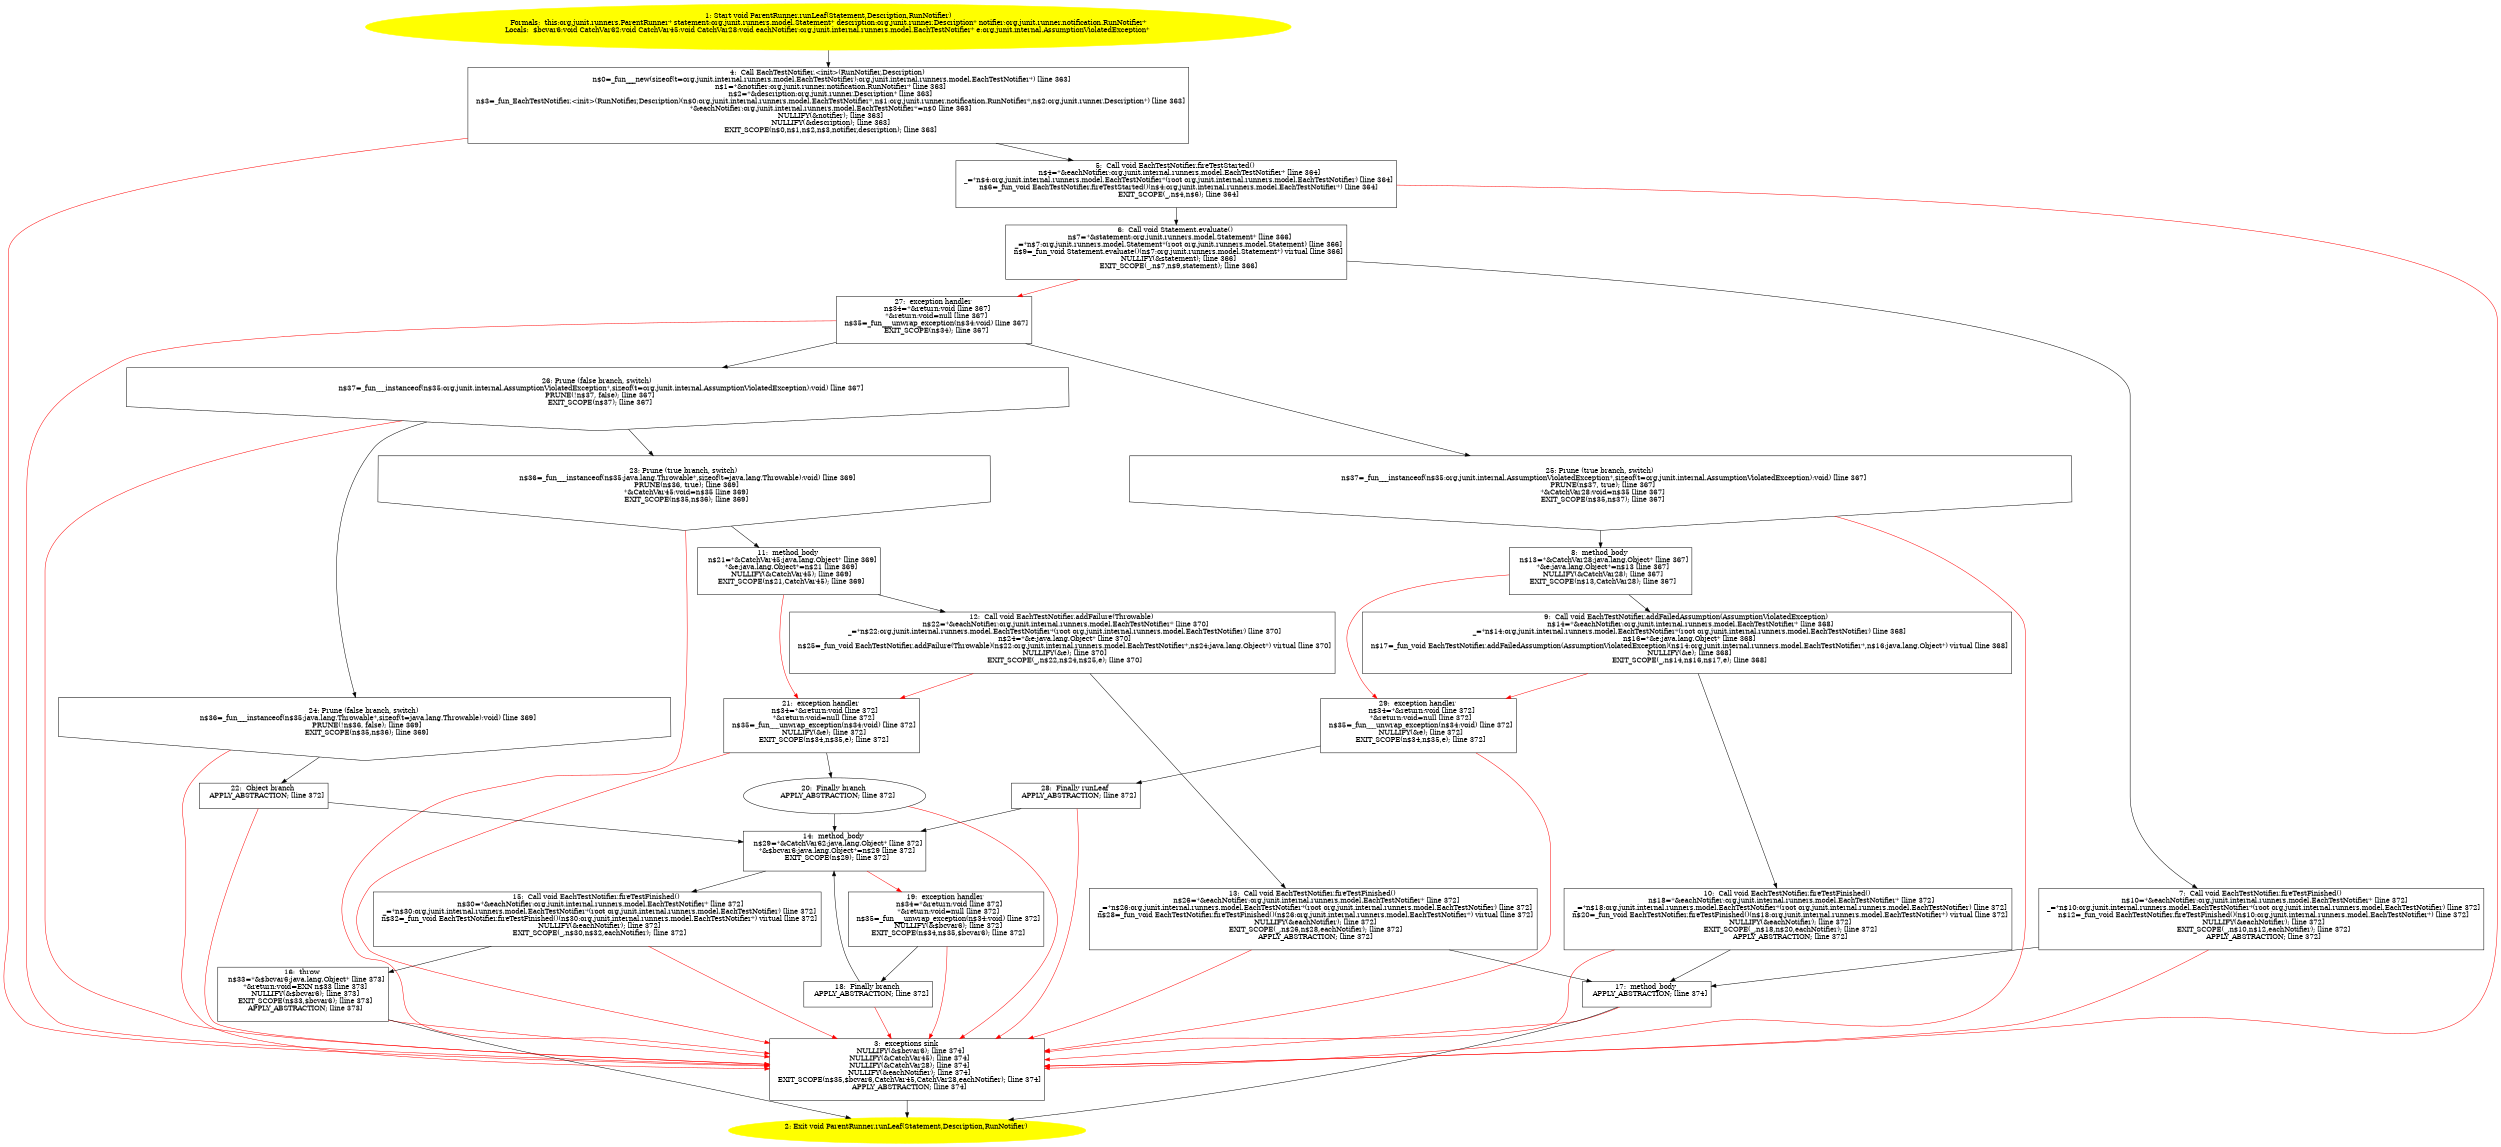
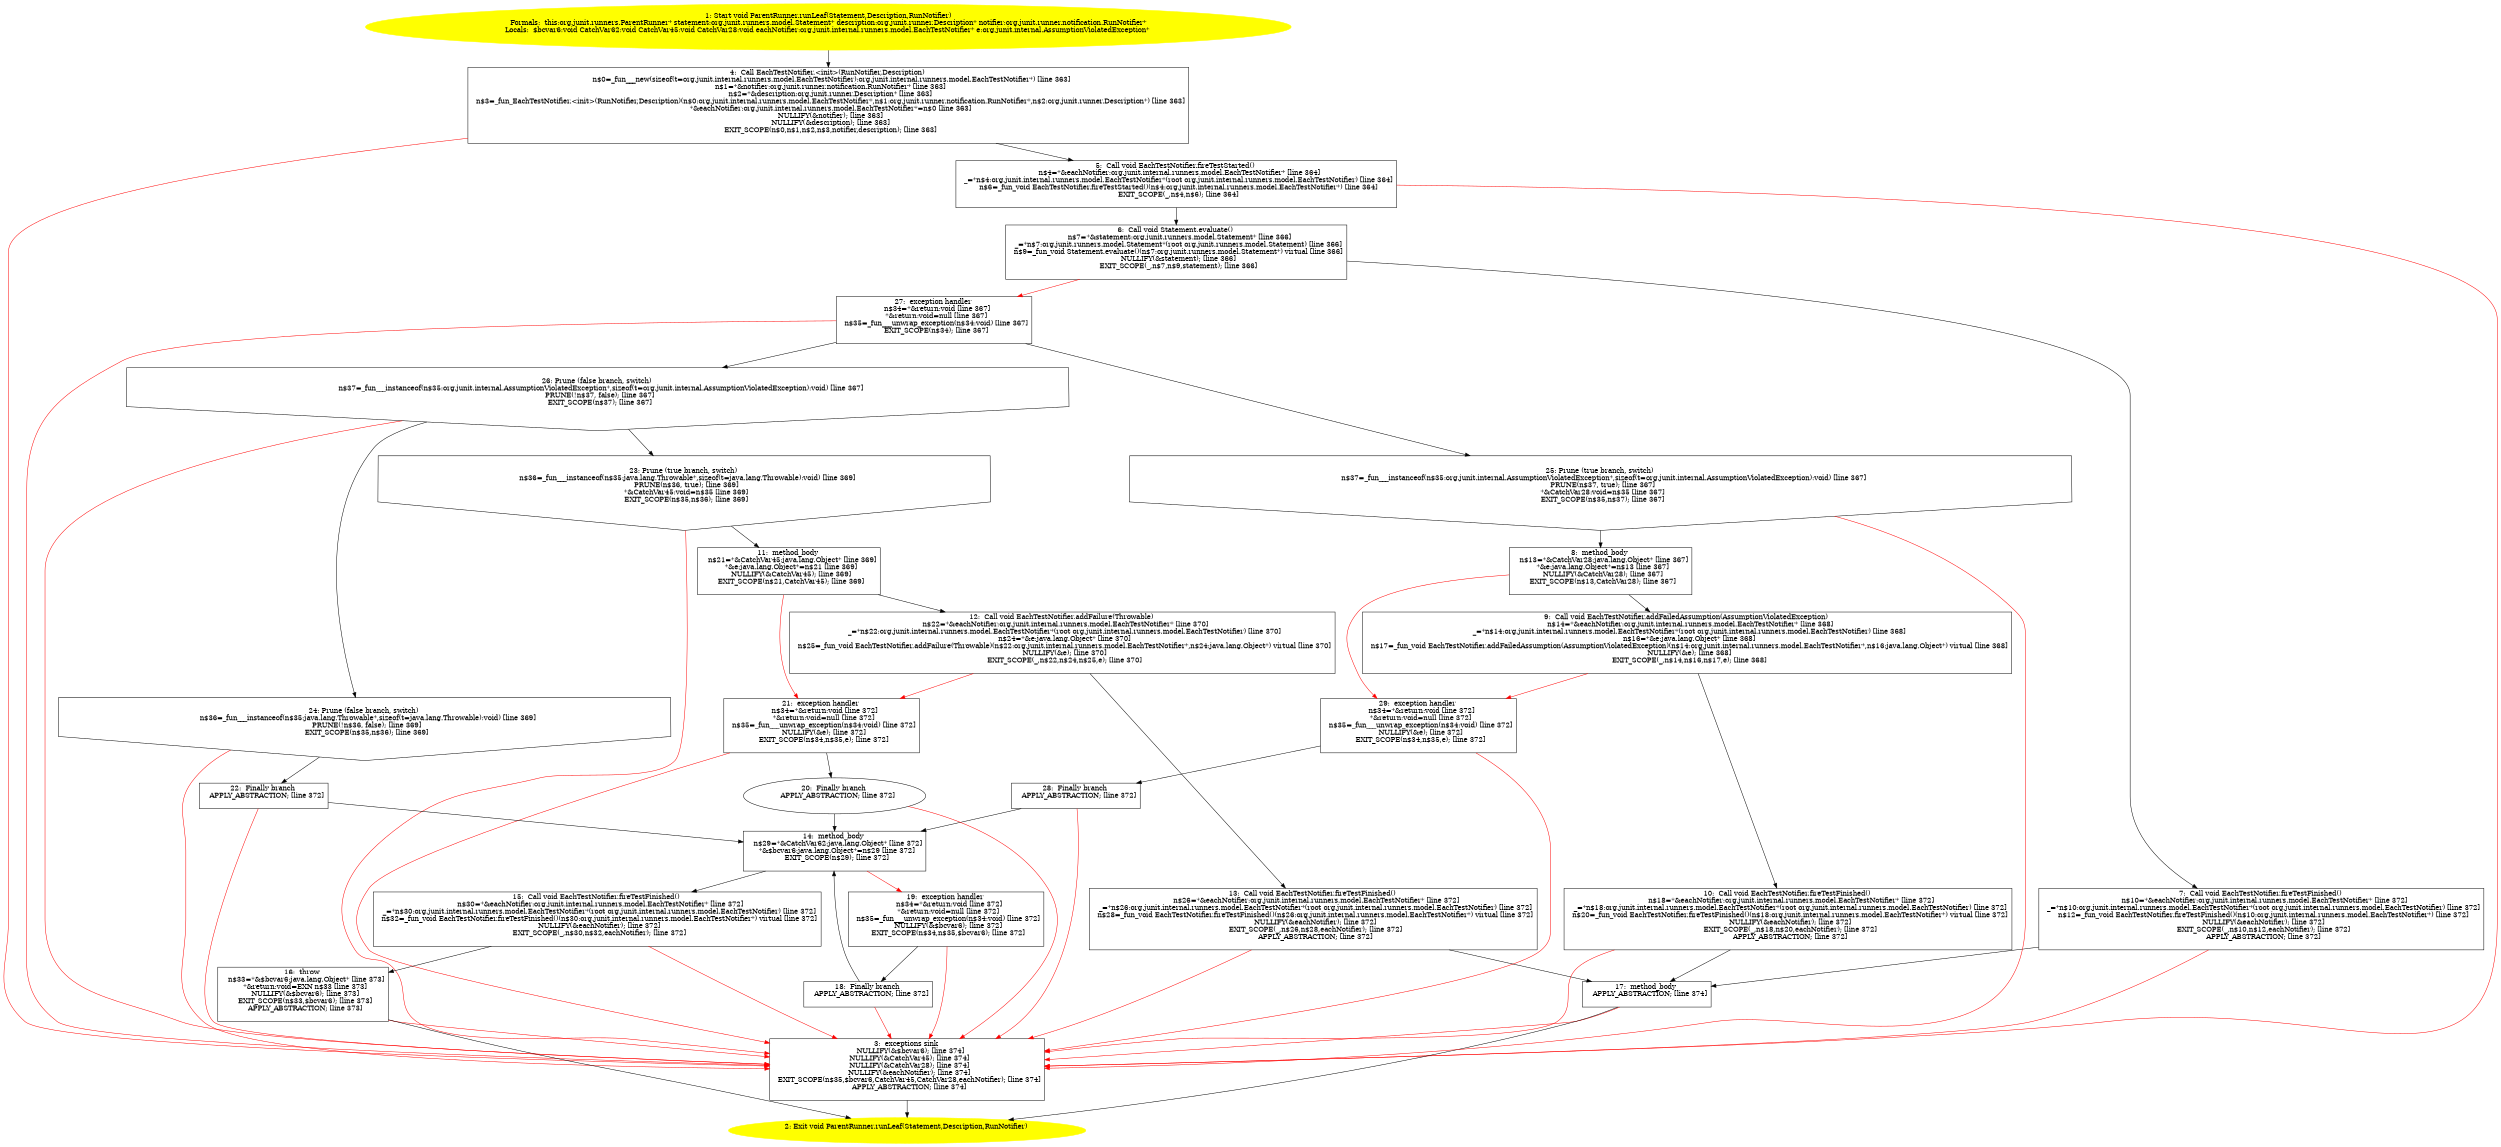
(264, 796) -> (264, 796)
(1076, 796) -> (1076, 796)
